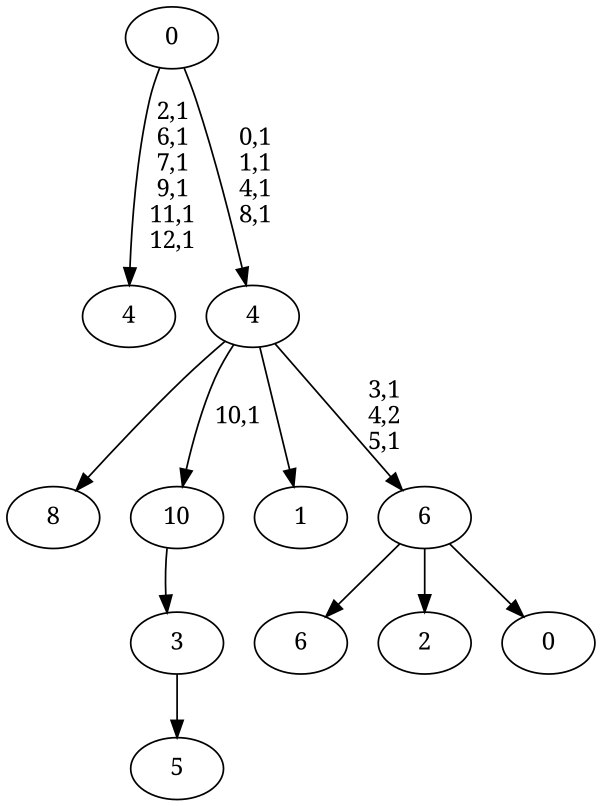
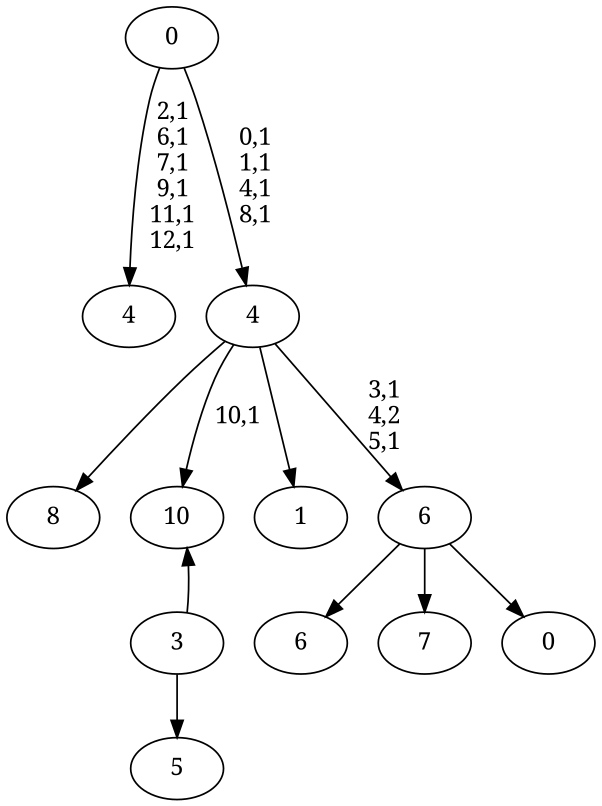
(166, 572) -> (189, 589)
(425, 643) -> (425, 643)
